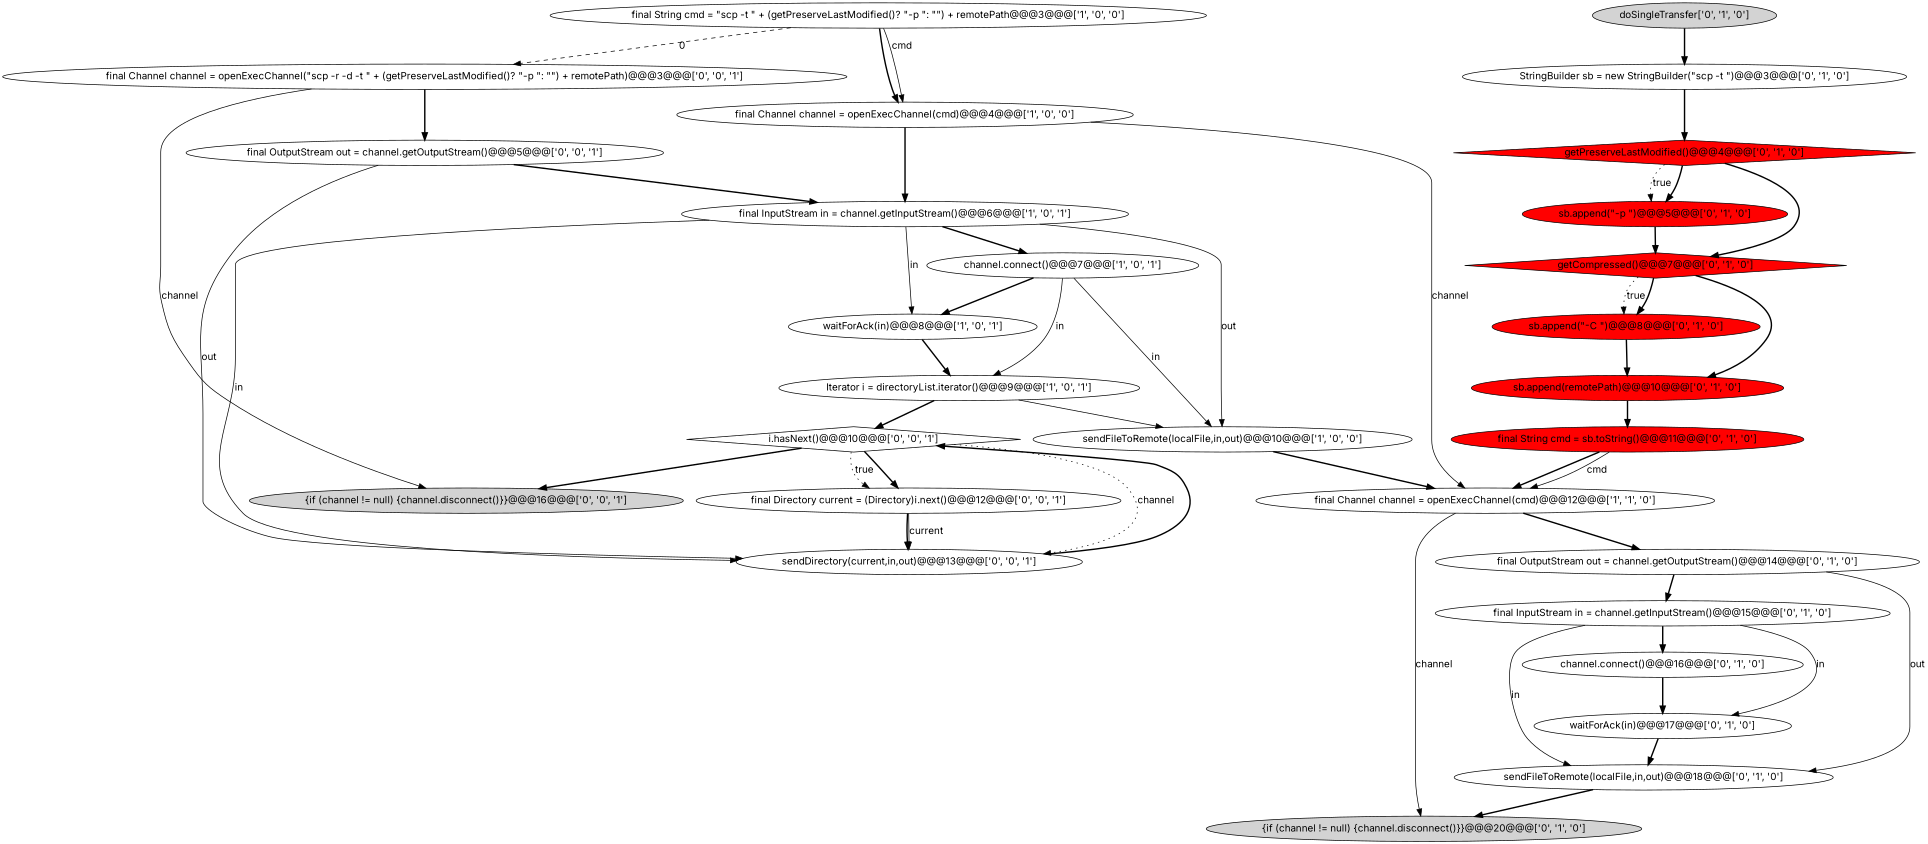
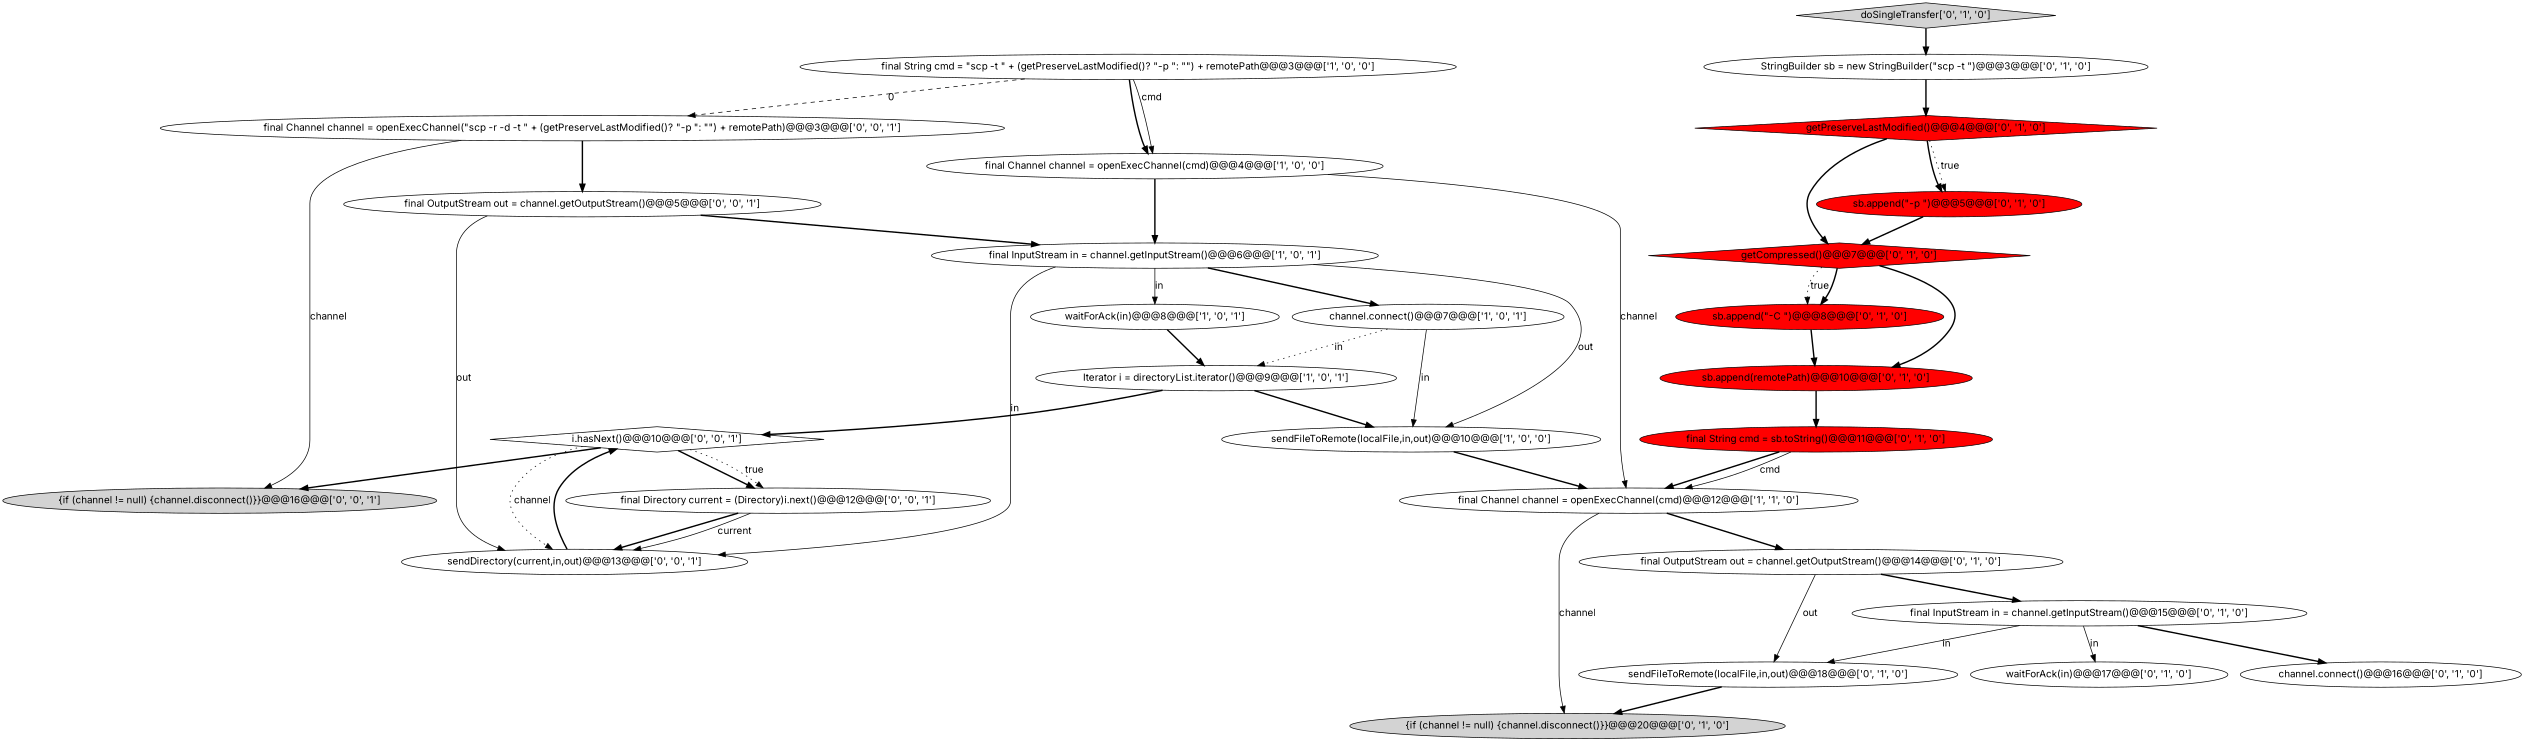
(1685, 15) -> (1926, 15)
(991, 295) -> none
(1046, 336) -> (1326, 346)
(1087, 413) -> (1310, 408)
(1663, 692) -> none
(1654, 748) -> none
